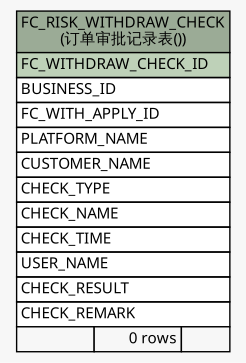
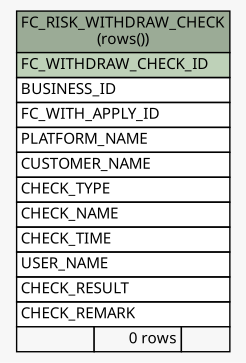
(123, 39) -> (123, 39)
